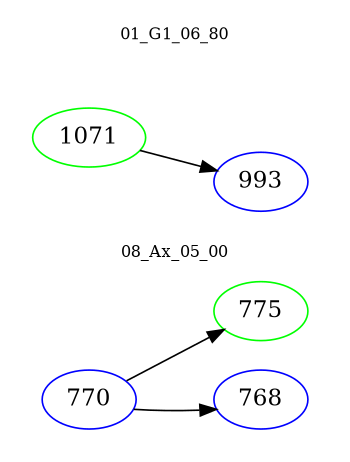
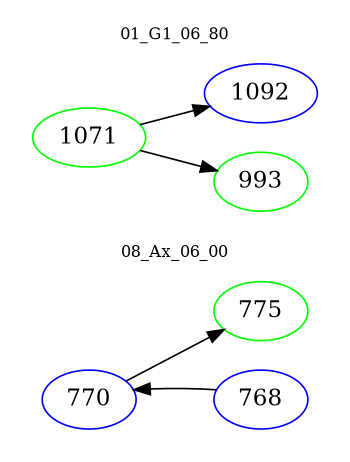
none -> (261, 93)
(261, 182) -> (261, 182)
(175, 253) -> (175, 253)
(167, 411) -> (183, 389)
